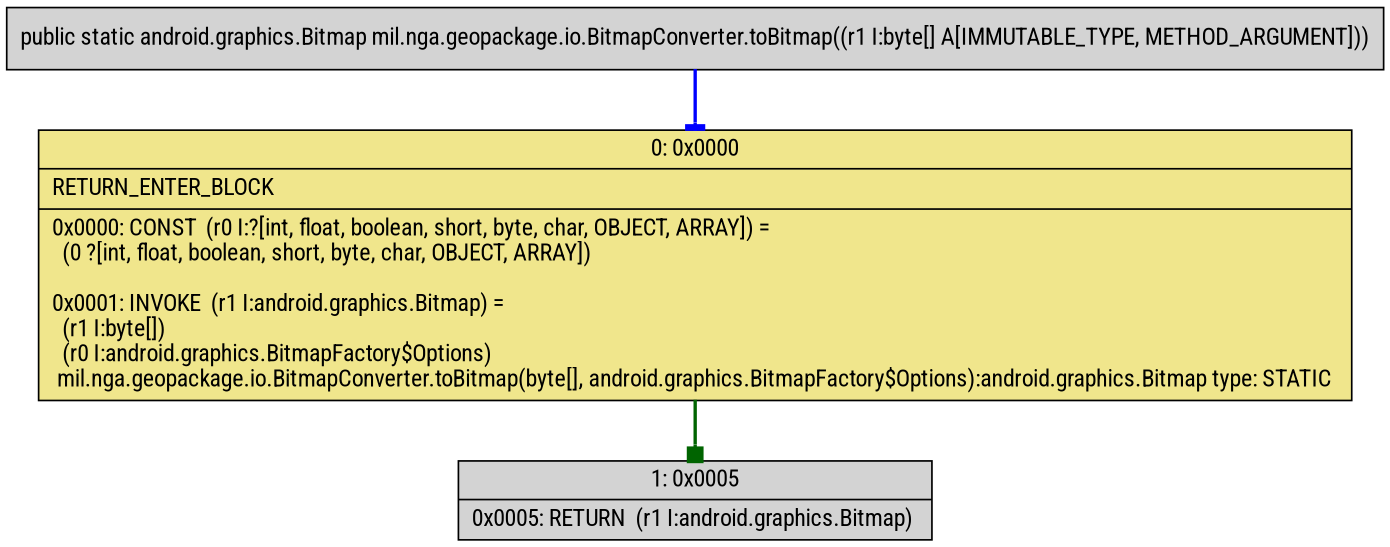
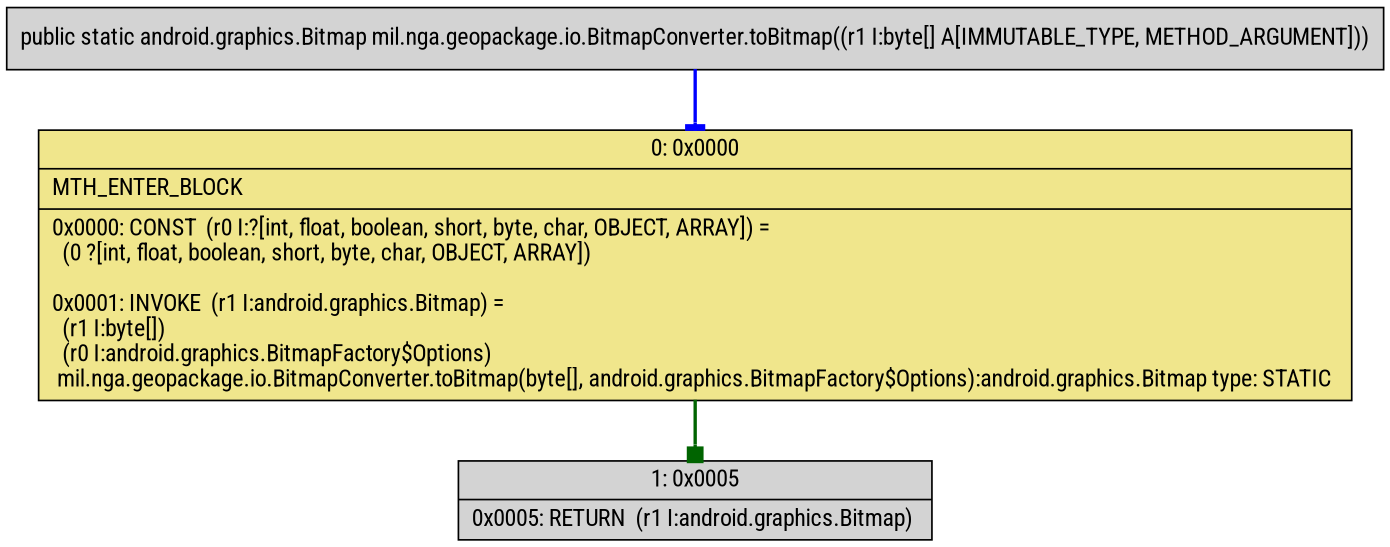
(164, 188) -> (148, 188)
